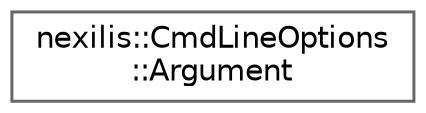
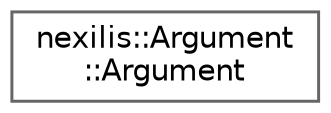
(213, 57) -> (165, 57)
